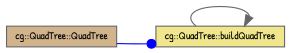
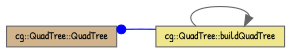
(132, 44) -> (141, 29)
